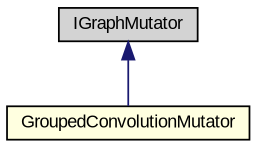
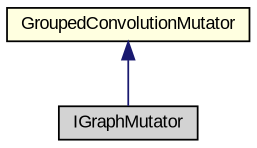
(128, 83) -> (128, 83)
